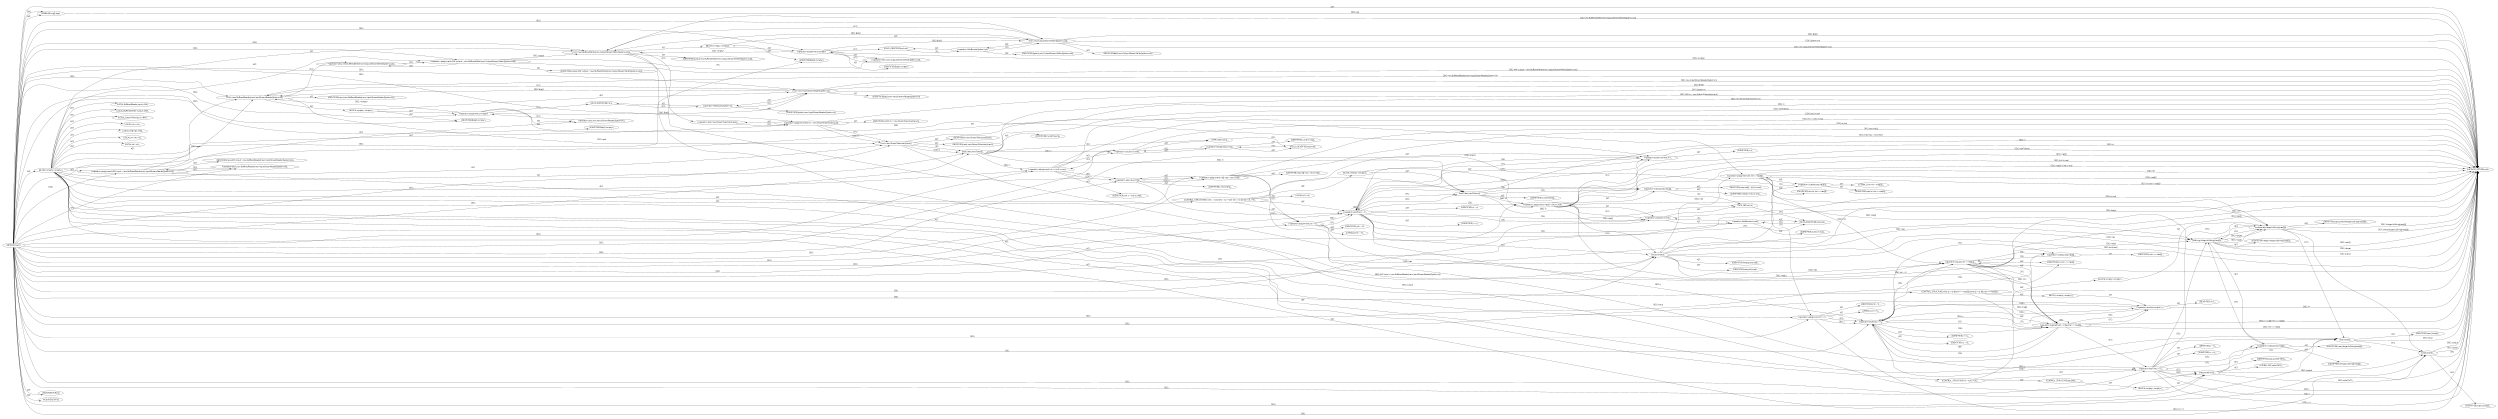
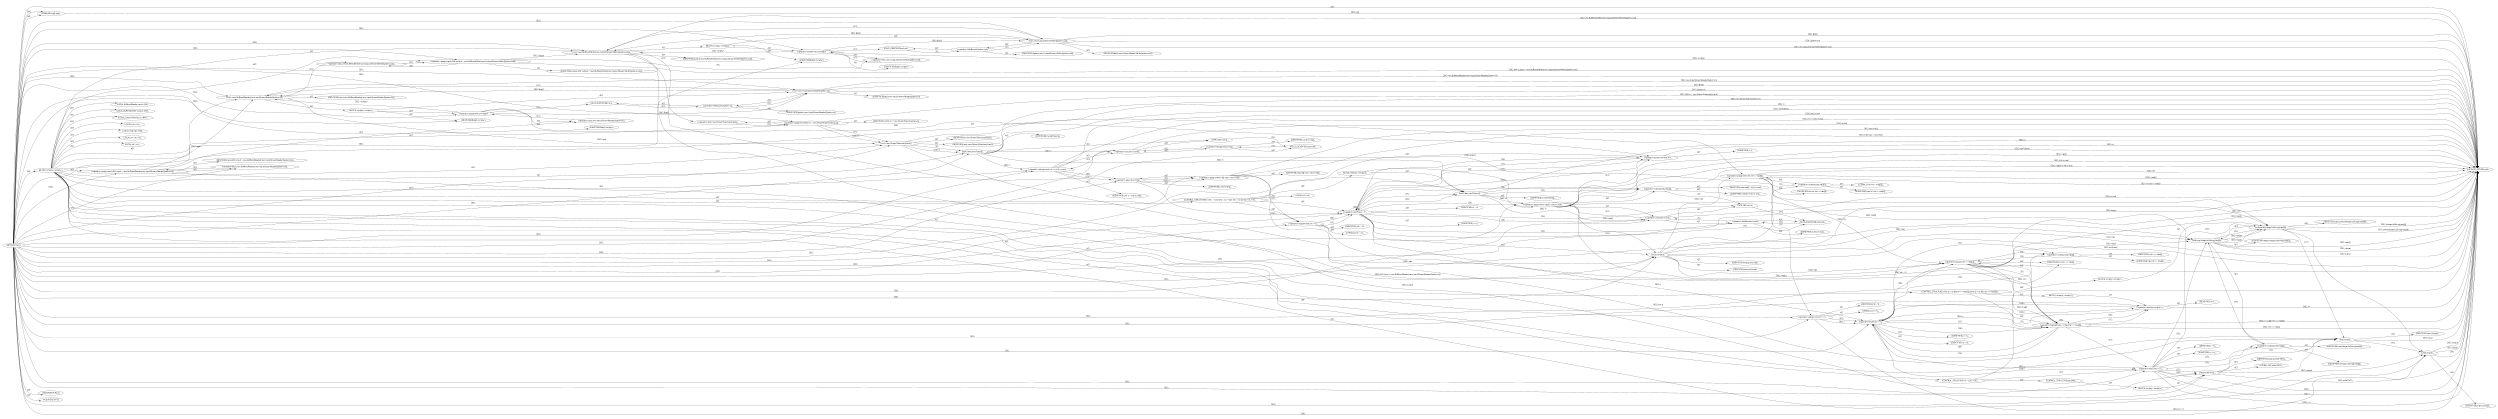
none -> (2151, 261)
